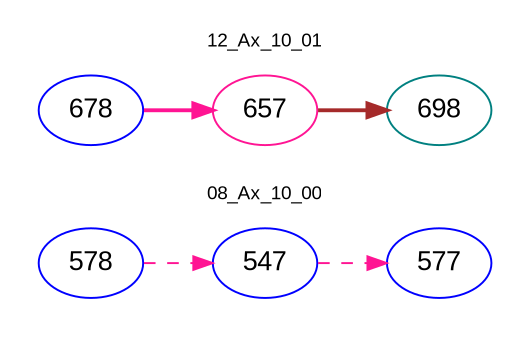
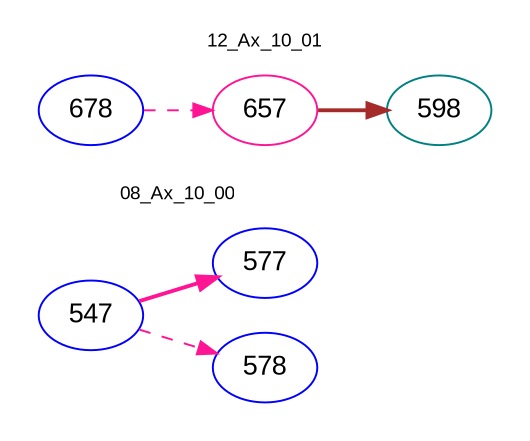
(169, 110) -> (169, 110)
(439, 110) -> (439, 110)
(169, 263) -> (169, 339)
(343, 263) -> (169, 292)
